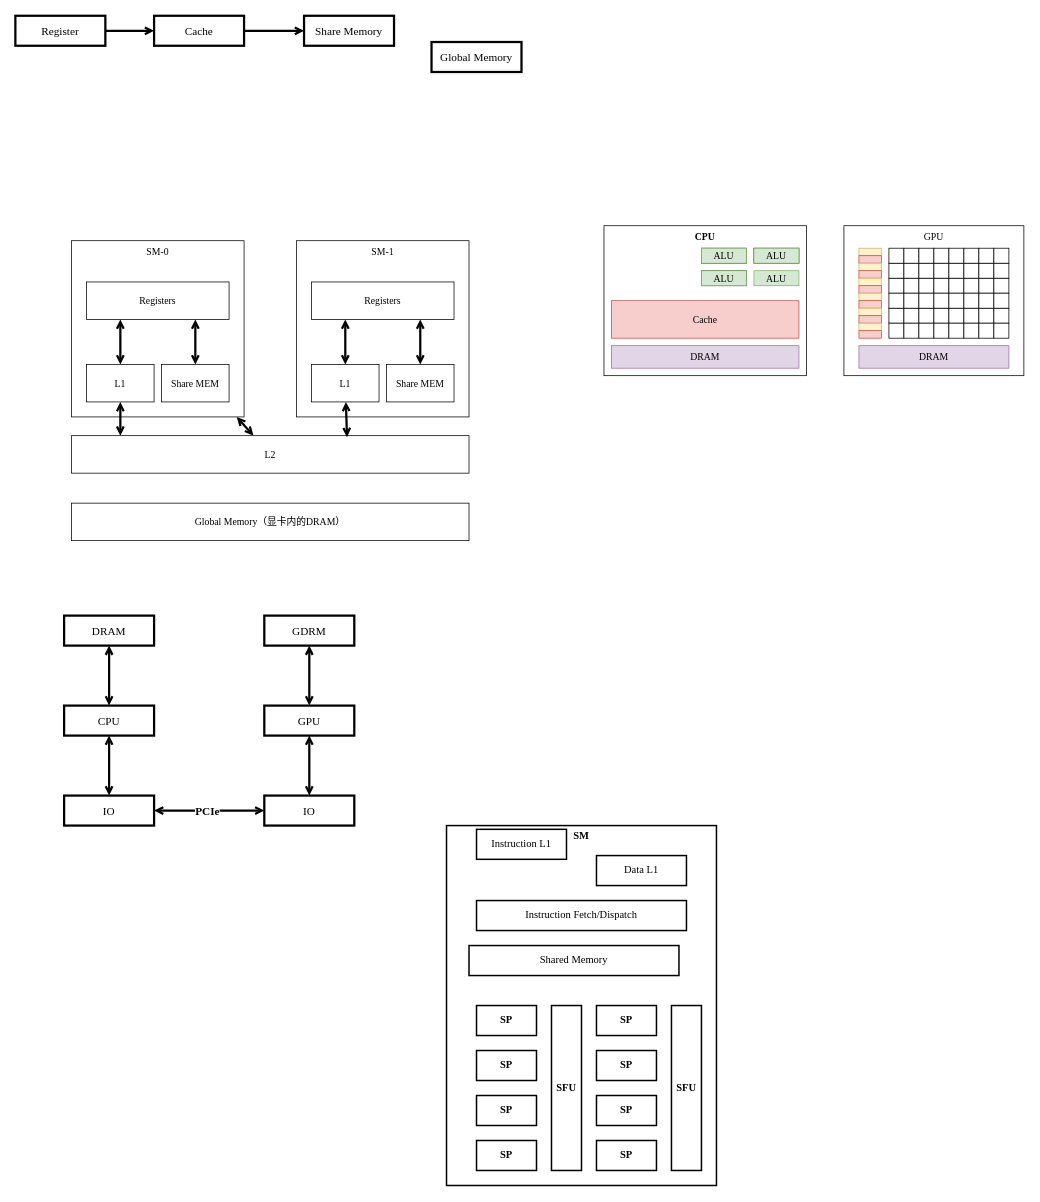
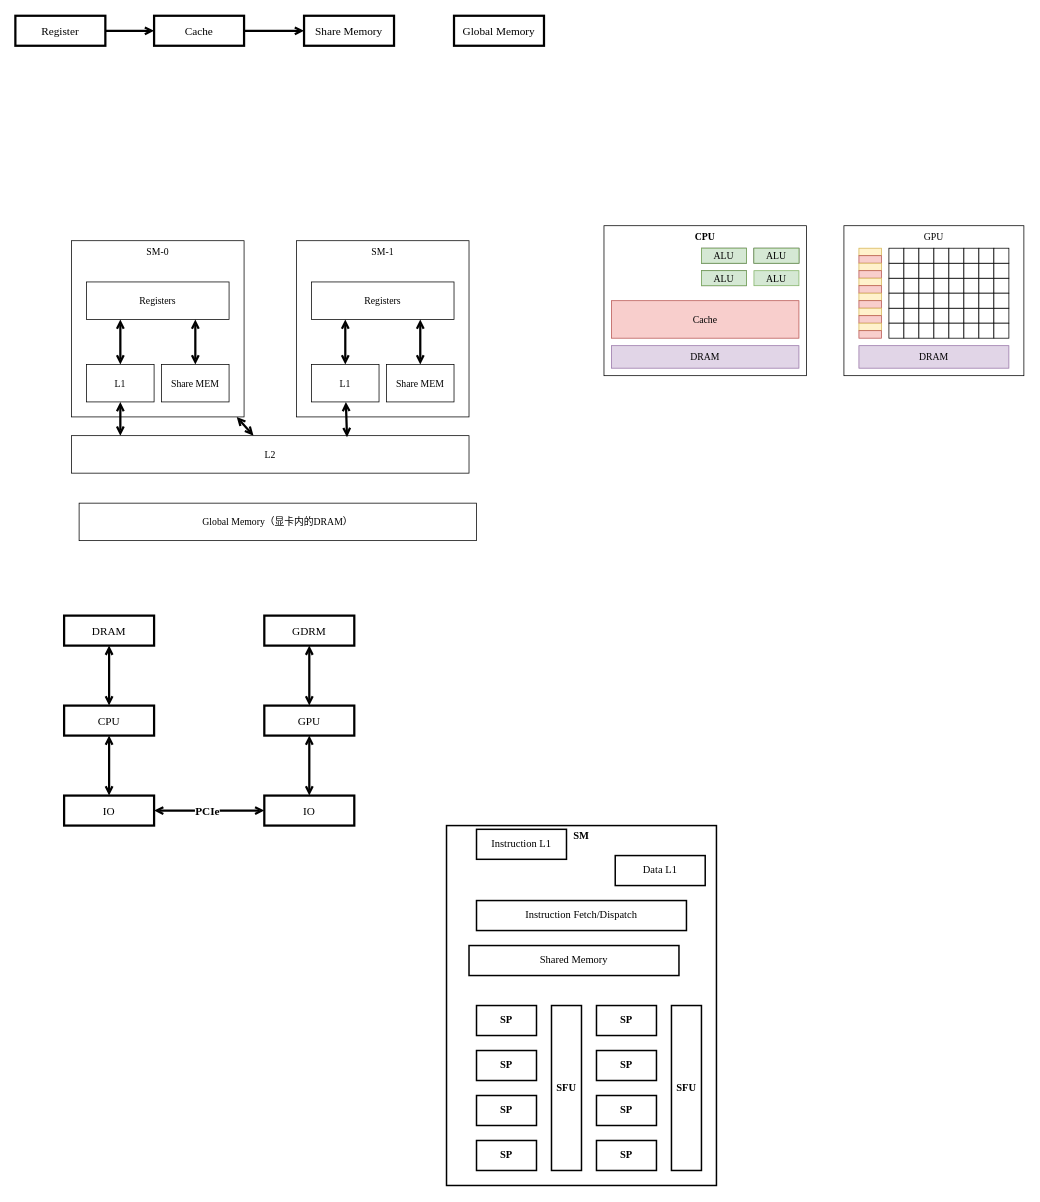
(477, 57) -> (499, 30)
(270, 522) -> (278, 522)
(642, 870) -> (660, 870)
